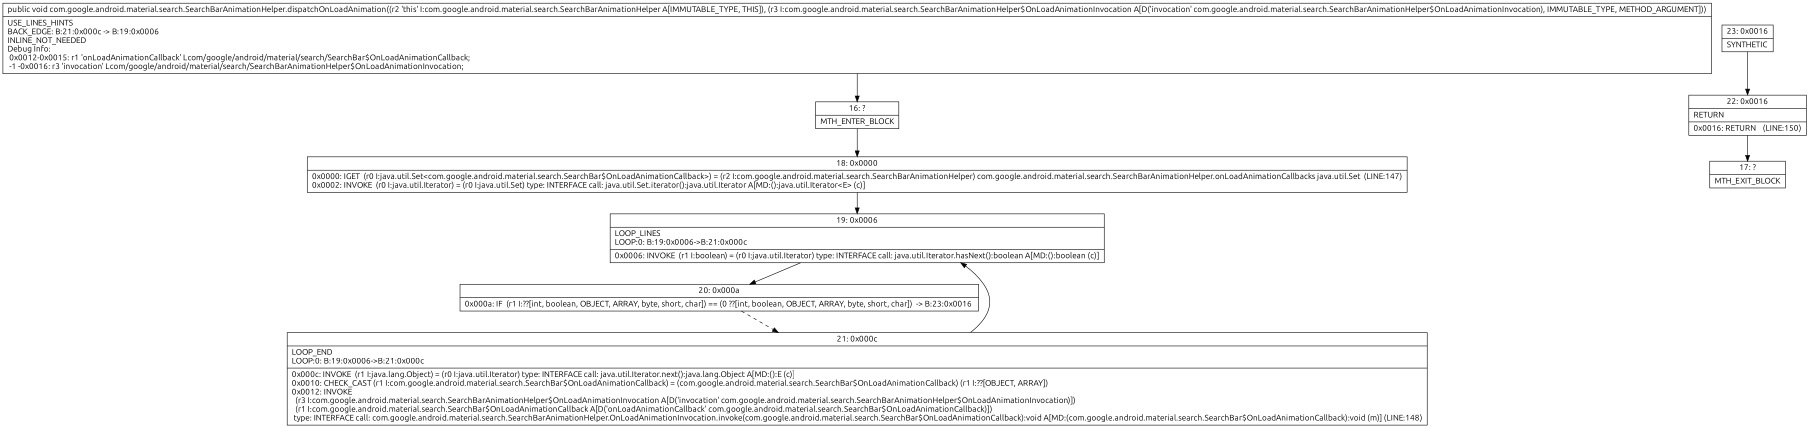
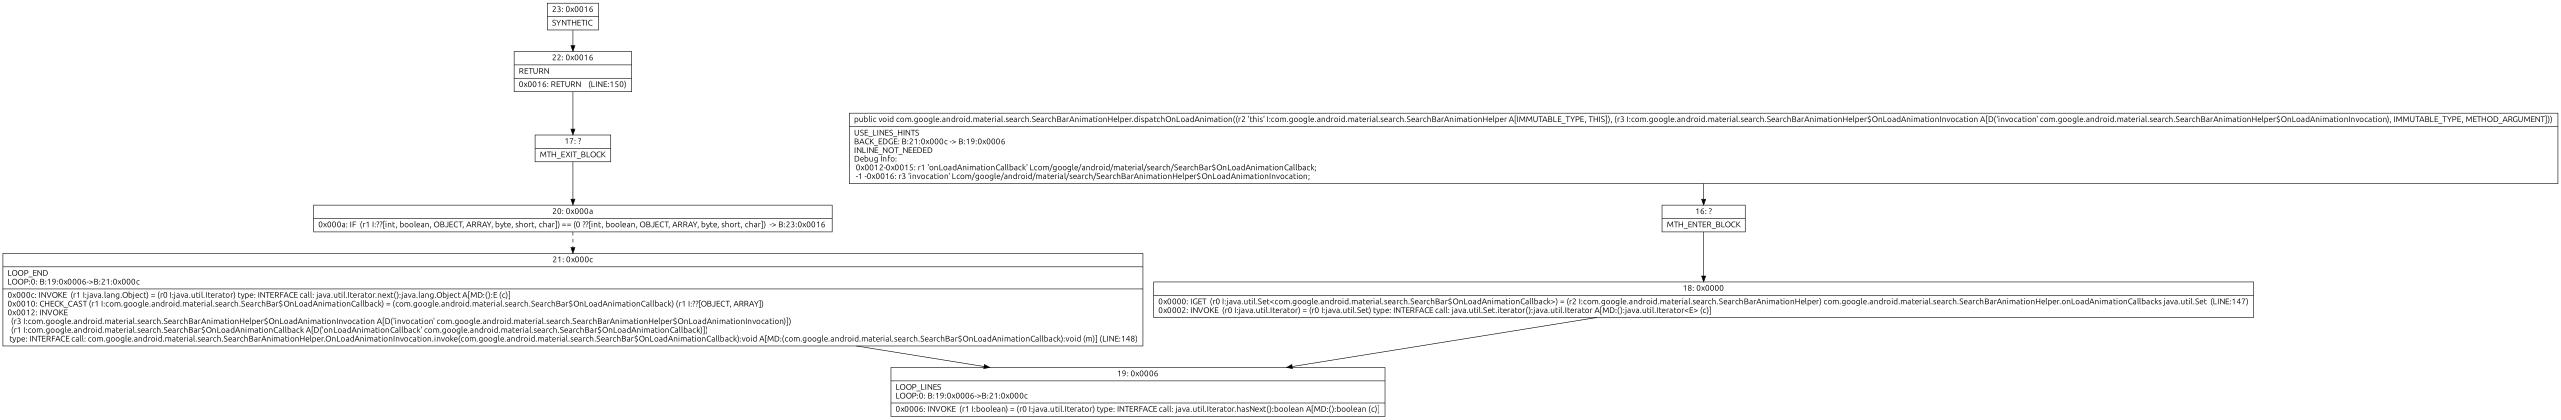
(778, 272) -> (573, 180)
